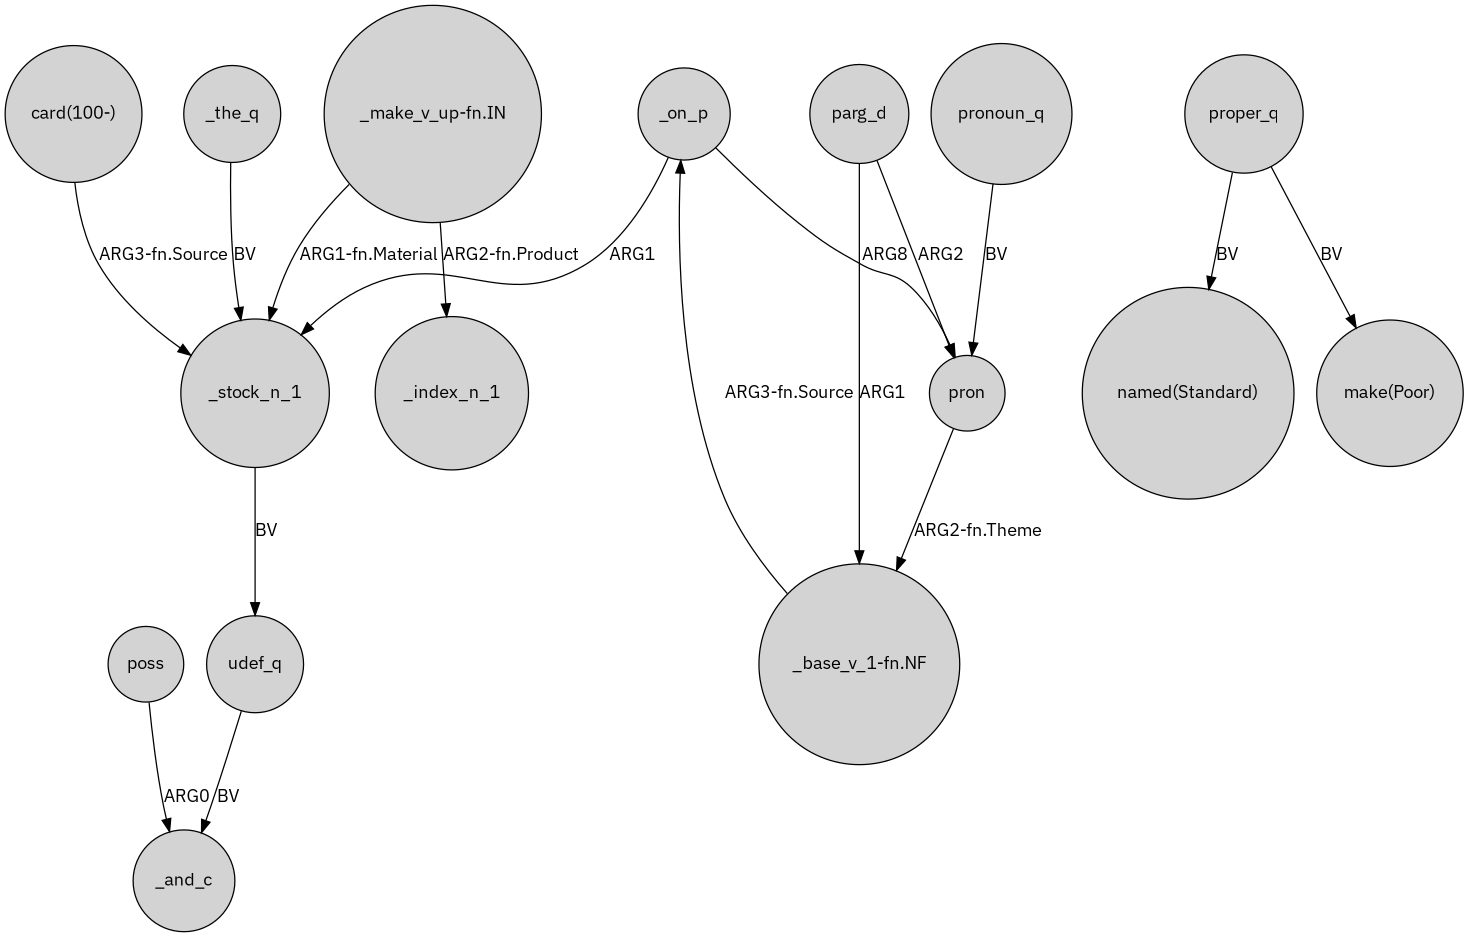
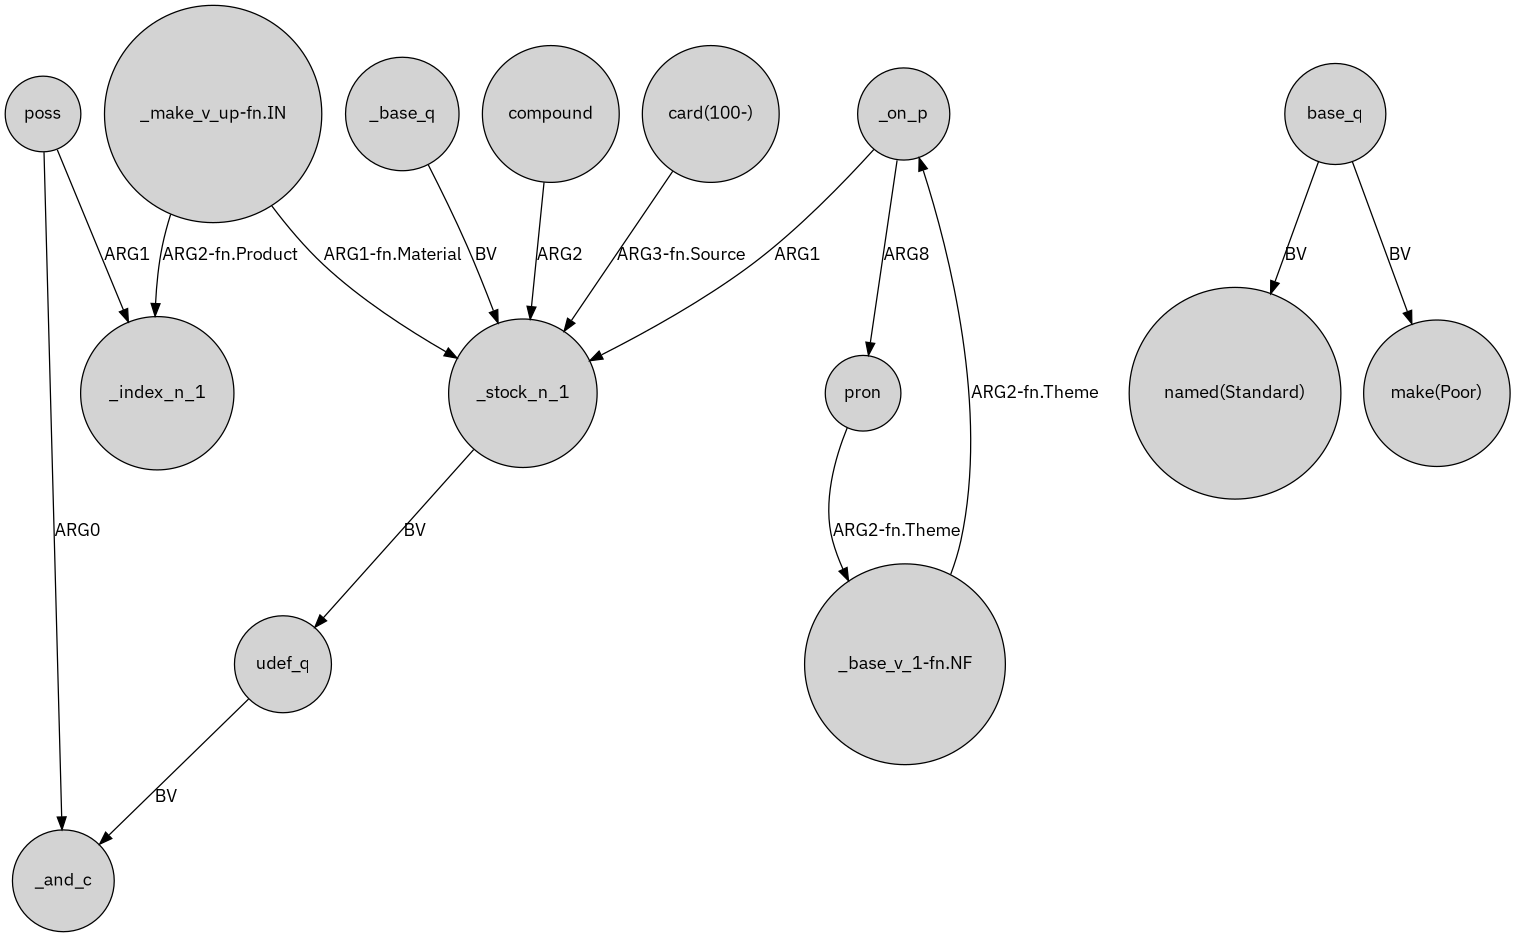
(232, 114) -> (402, 114)
none -> (551, 114)
(859, 114) -> none
(1002, 114) -> none
(1244, 114) -> (1335, 114)
none -> (90, 230)
(790, 393) -> (1035, 393)
